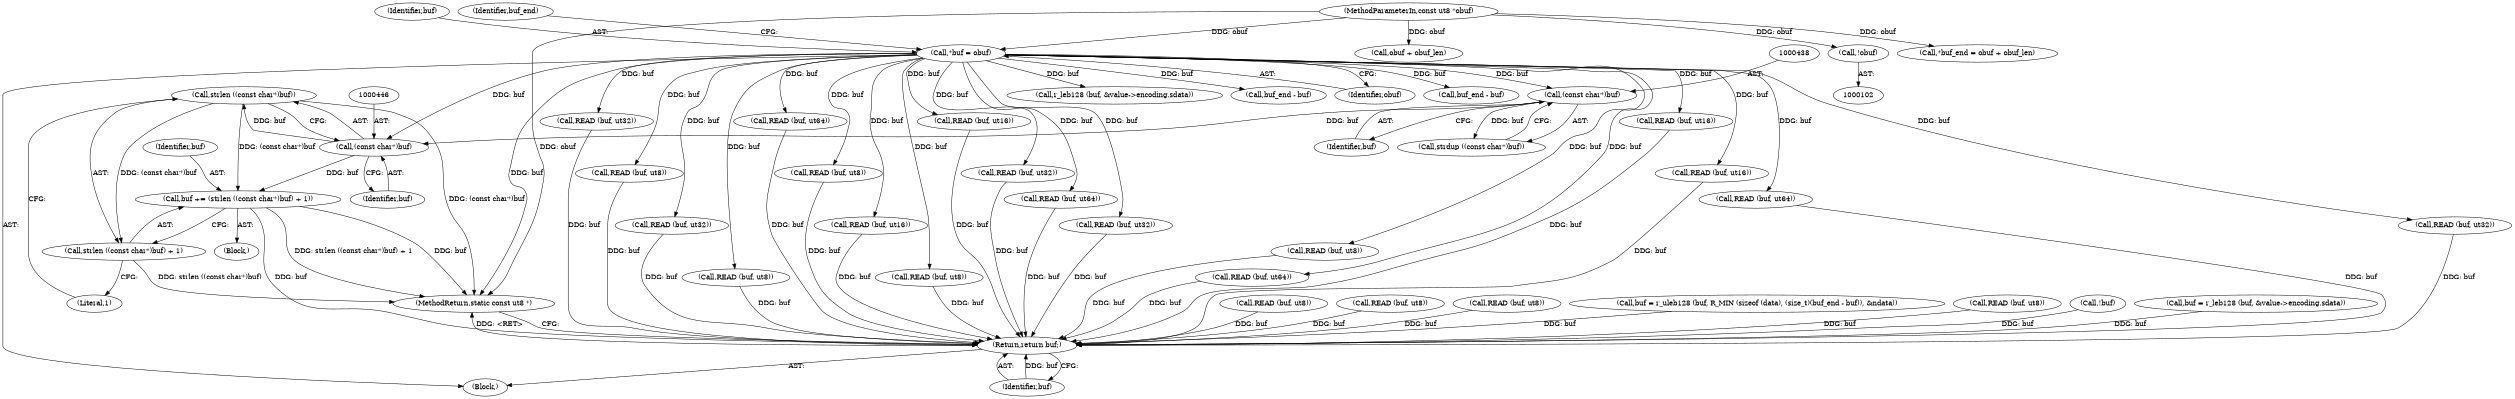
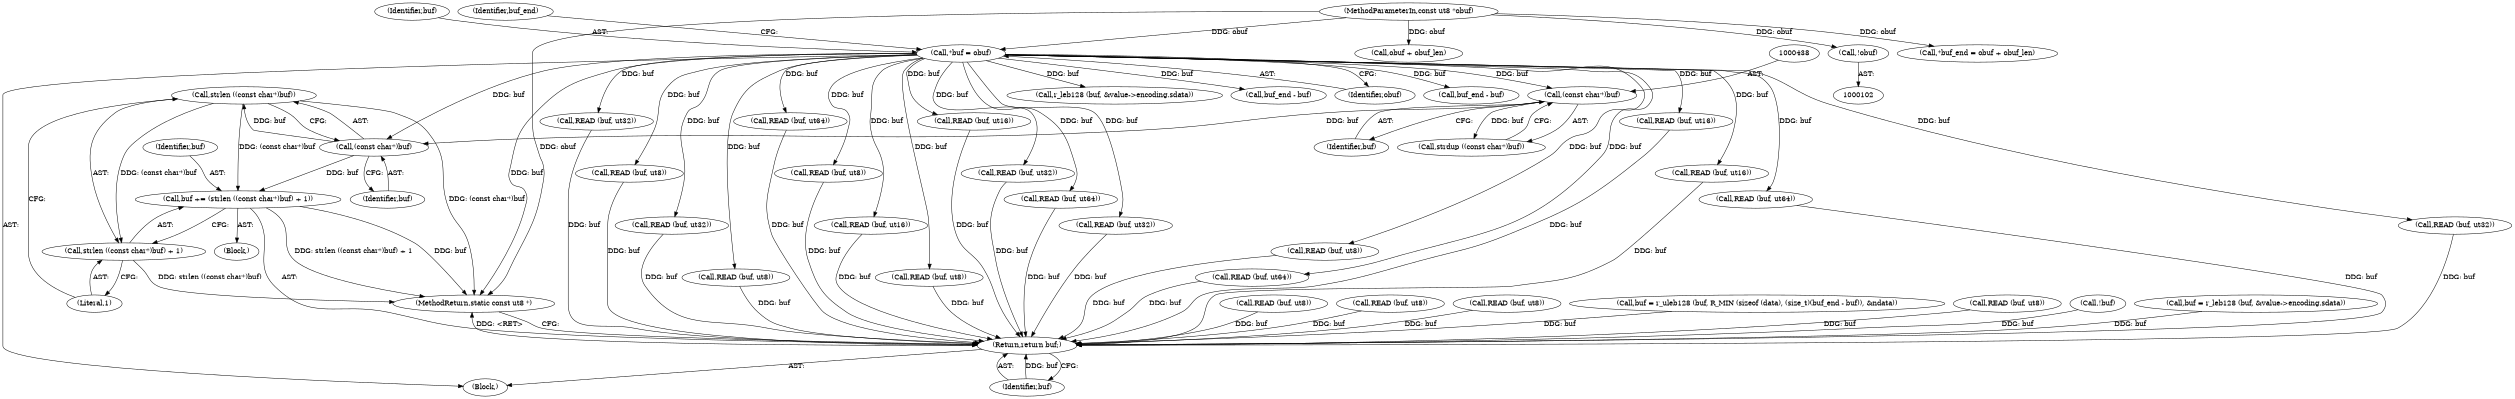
(374, 95) -> none
none -> (90, 278)
(291, 278) -> (291, 278)
